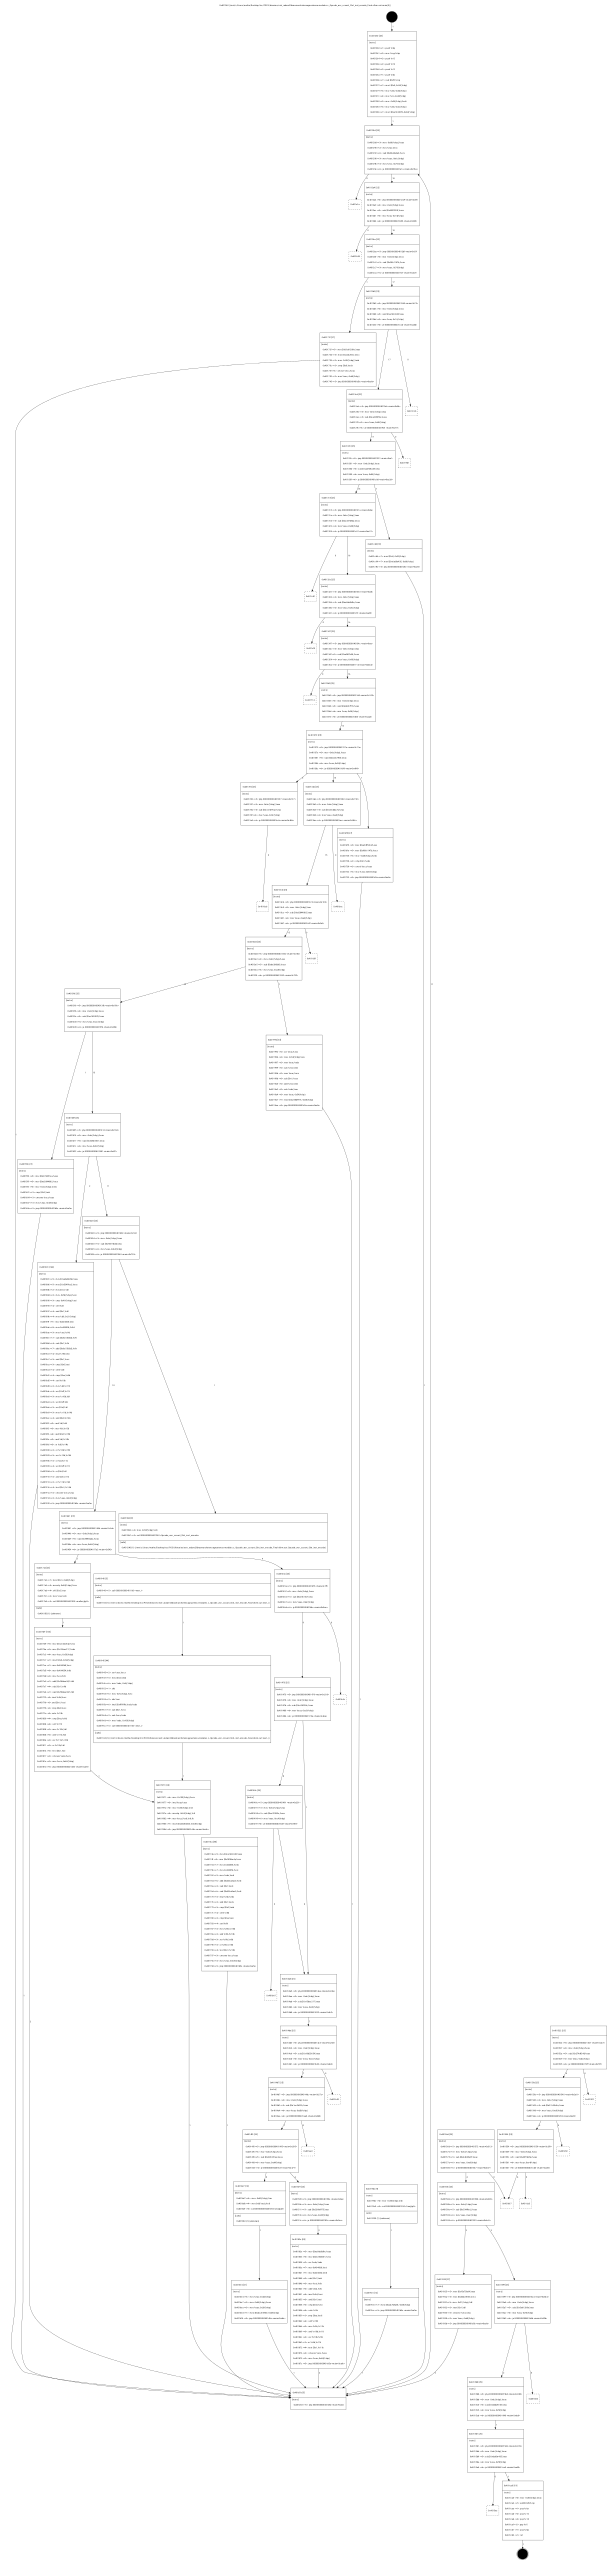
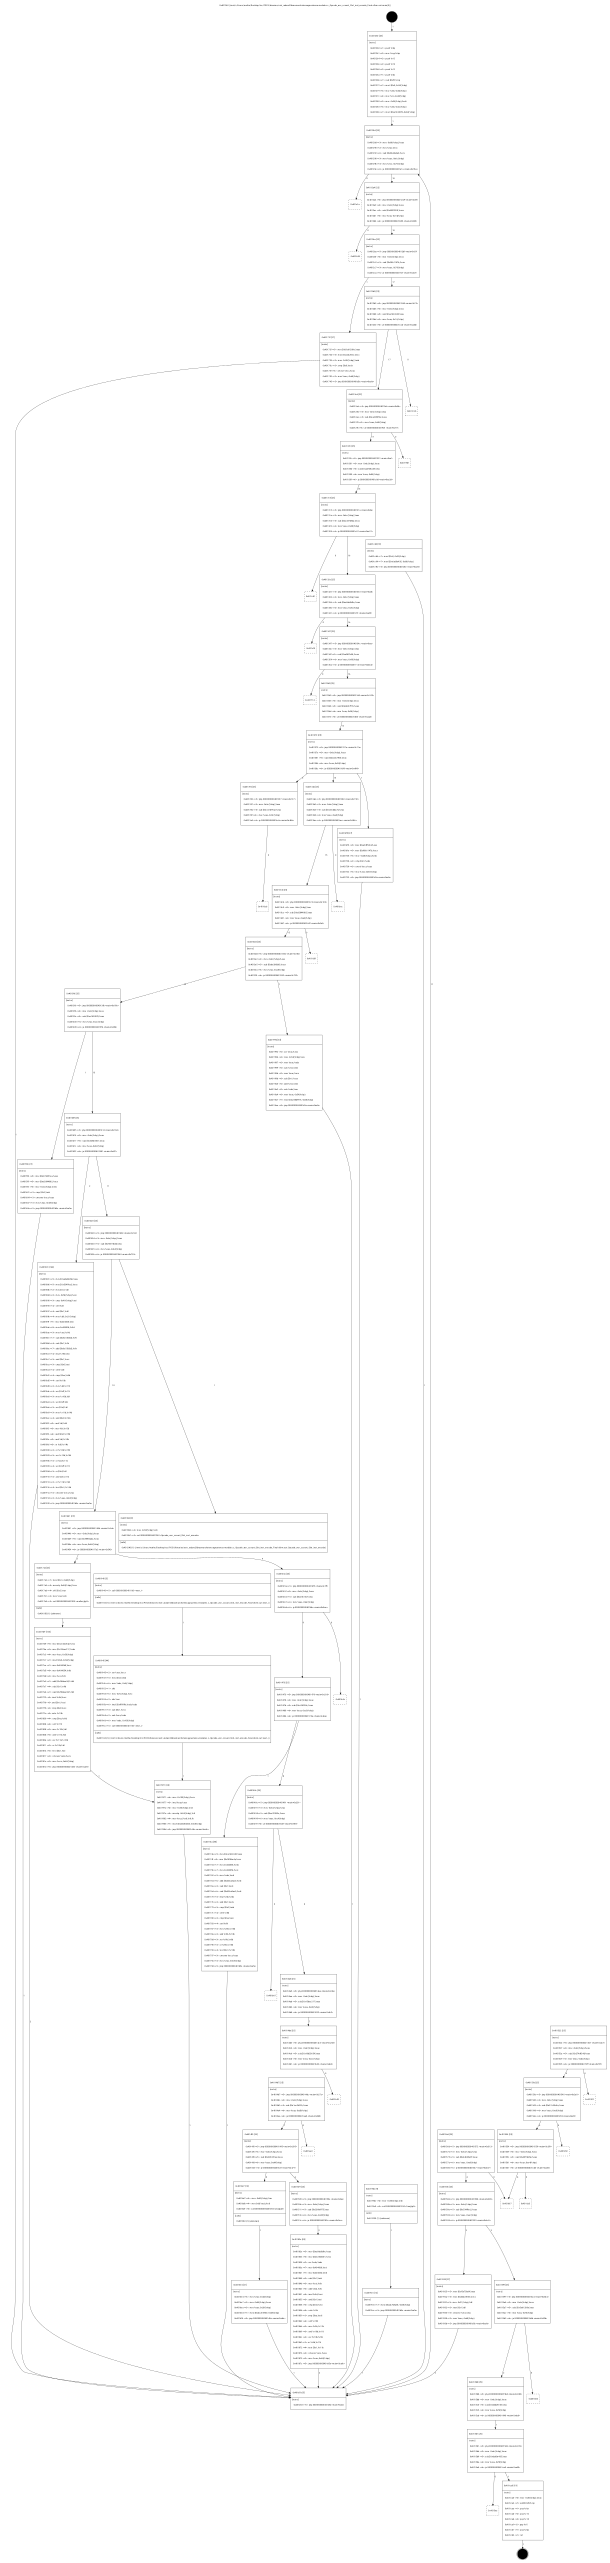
(382, 511) -> none
(306, 1847) -> (257, 1776)
(303, 2073) -> none
